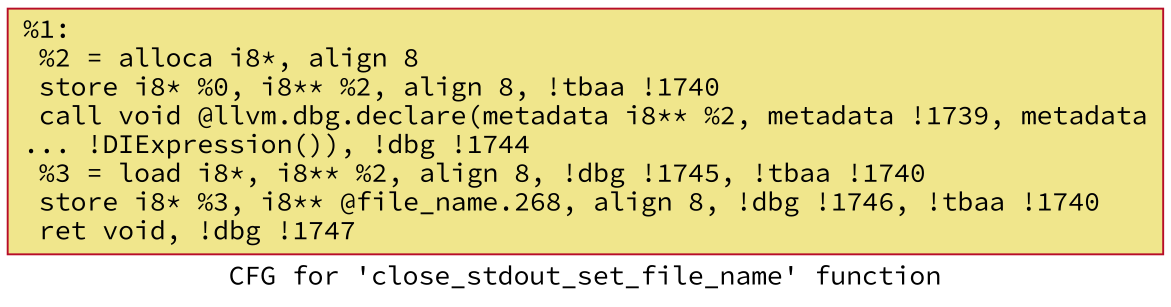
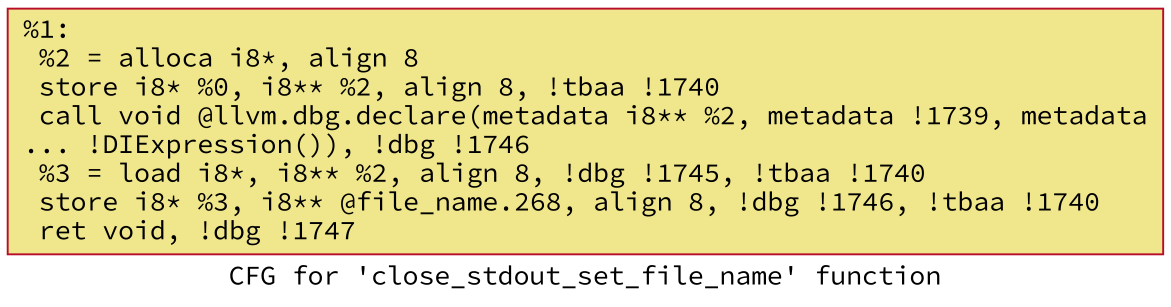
(277, 145) -> (277, 145)
